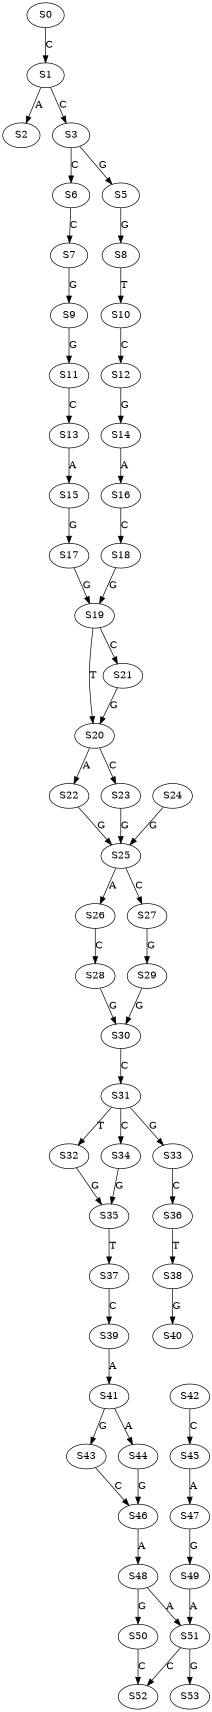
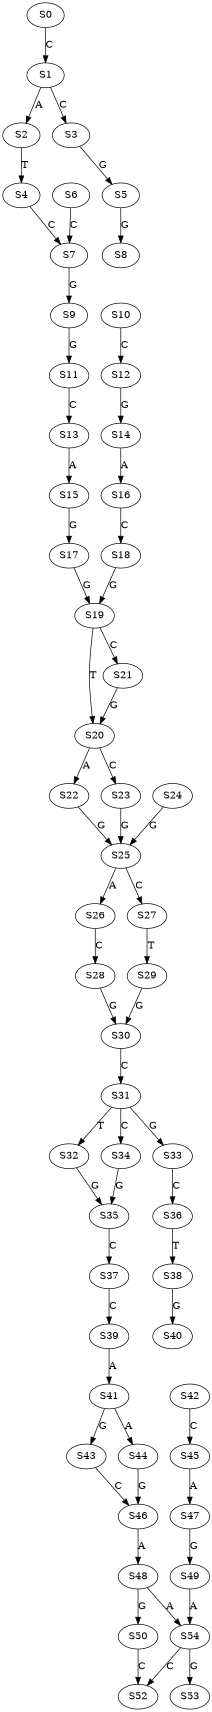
(71, 162) -> none
none -> (21, 195)
(121, 282) -> none
(151, 946) -> (151, 946)
(113, 1246) -> (113, 1246)
(190, 1637) -> (190, 1637)
